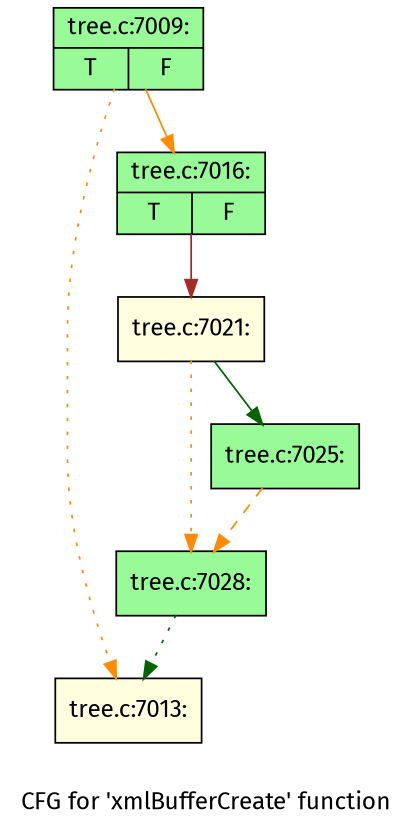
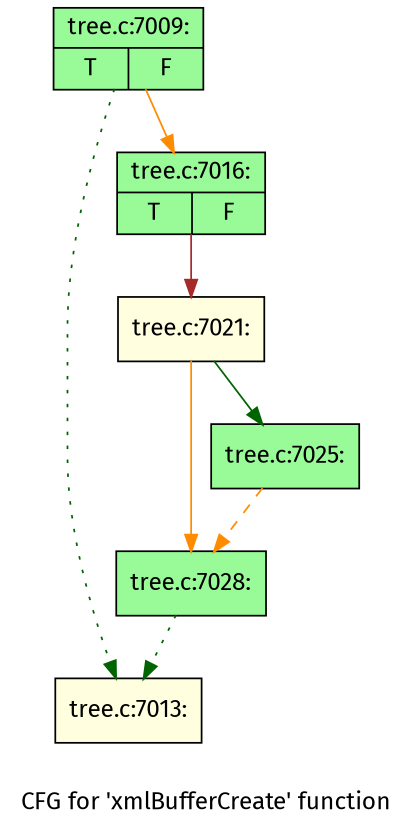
(67, 375) -> (67, 375)
(191, 447) -> (191, 447)
